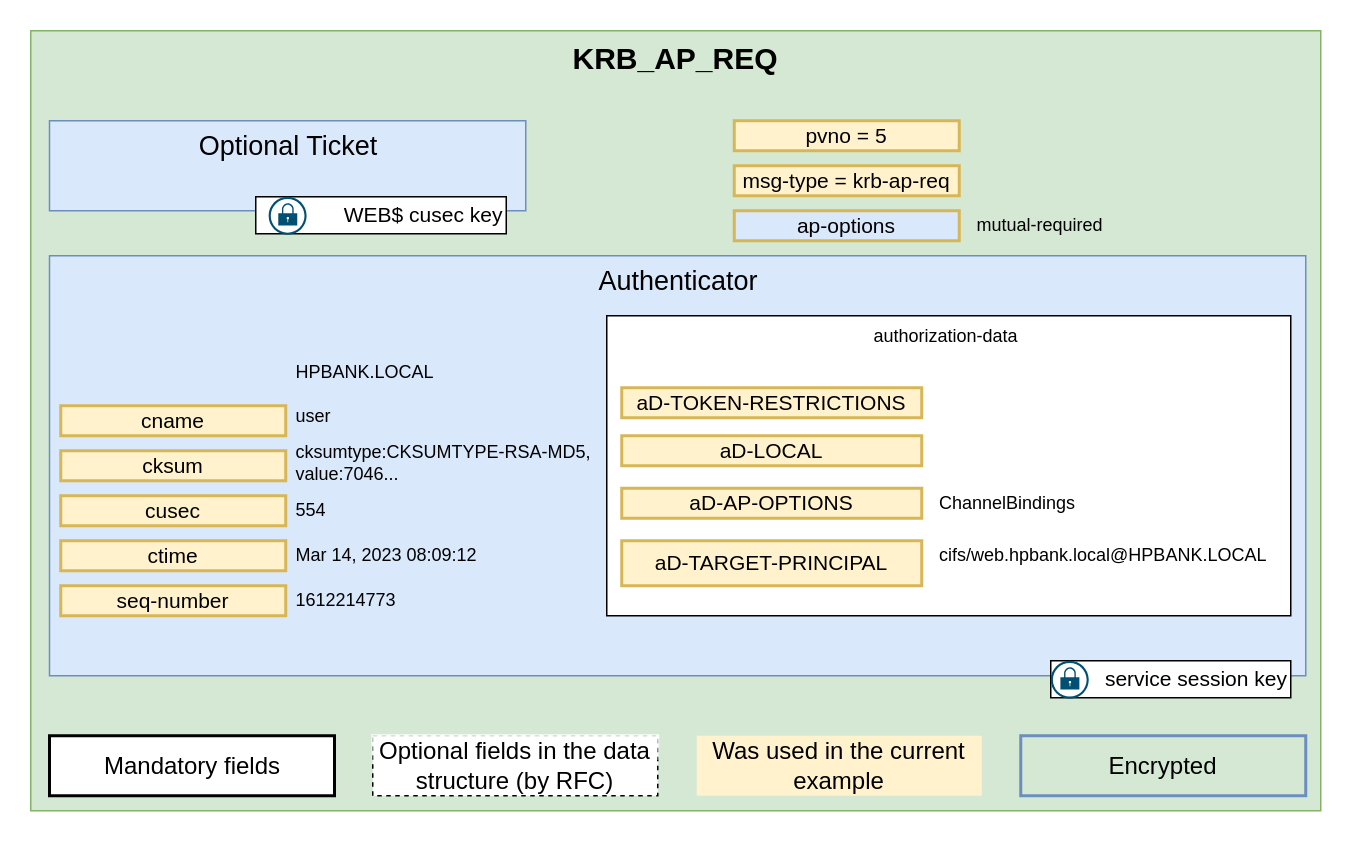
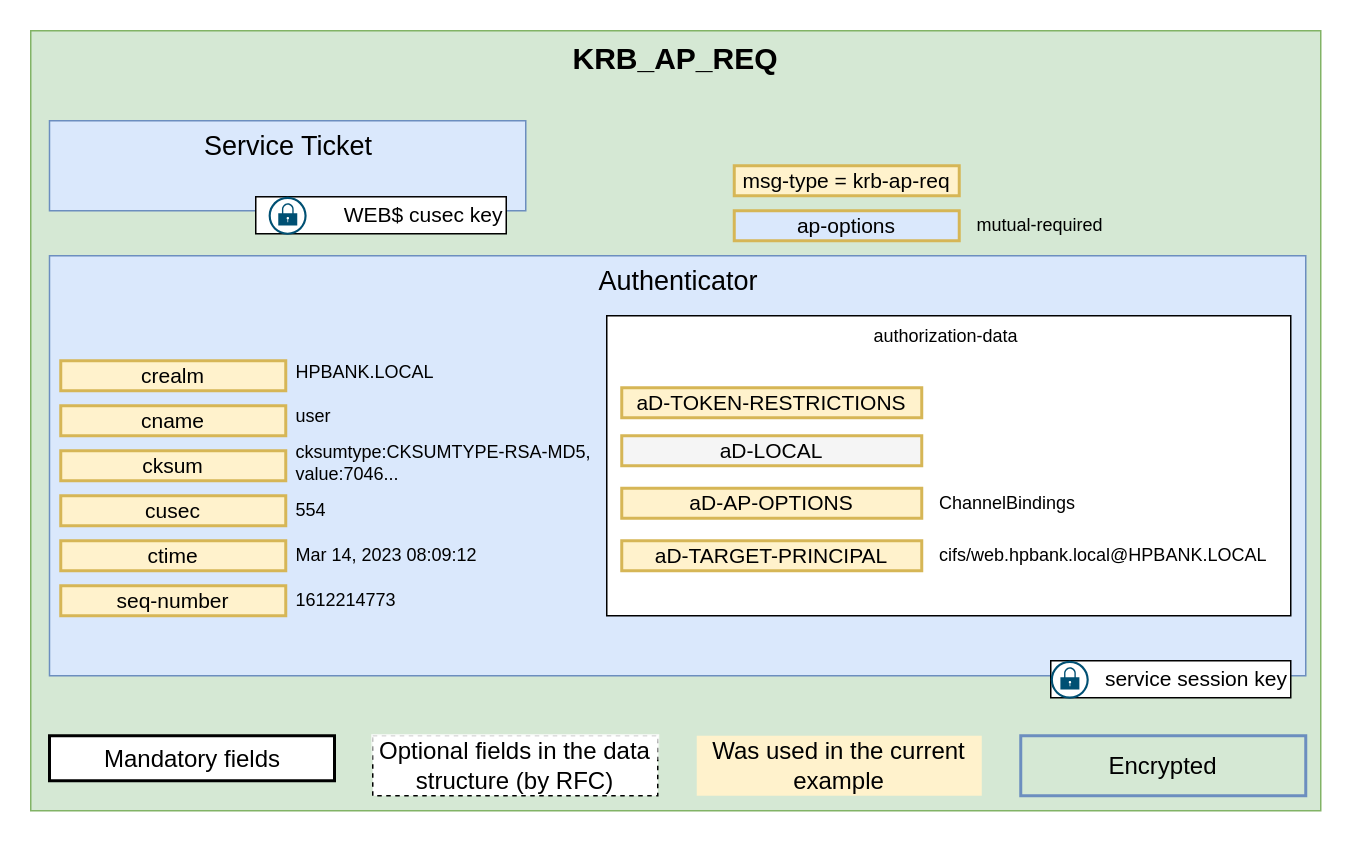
(847, 136) -> none
(289, 147) -> (289, 147)
none -> (173, 376)
(772, 451) -> (772, 451)
(772, 563) -> (772, 556)
(192, 766) -> (192, 758)
